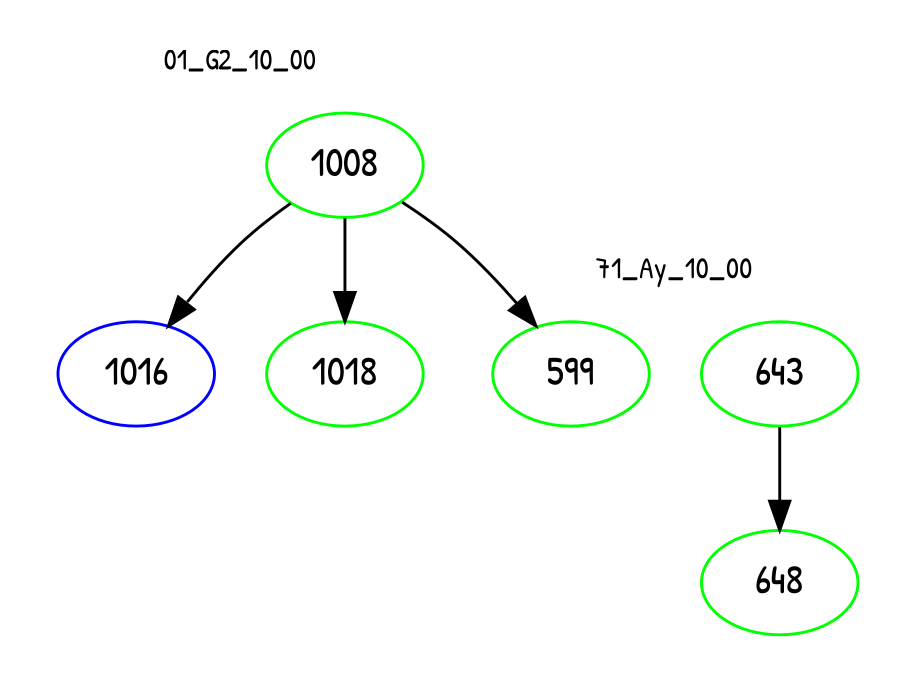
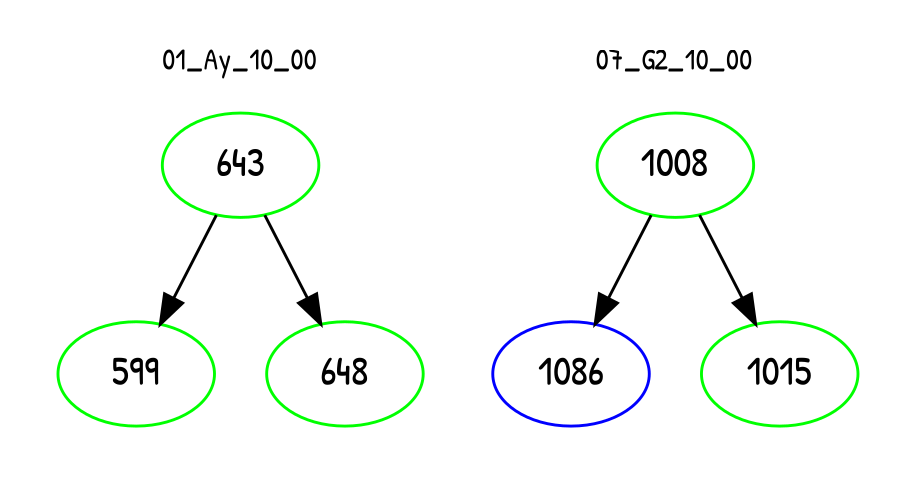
(241, 62) -> (675, 62)
(675, 271) -> (241, 62)
(488, 272) -> (195, 257)
(136, 374) -> (571, 374)
(345, 374) -> (780, 374)
